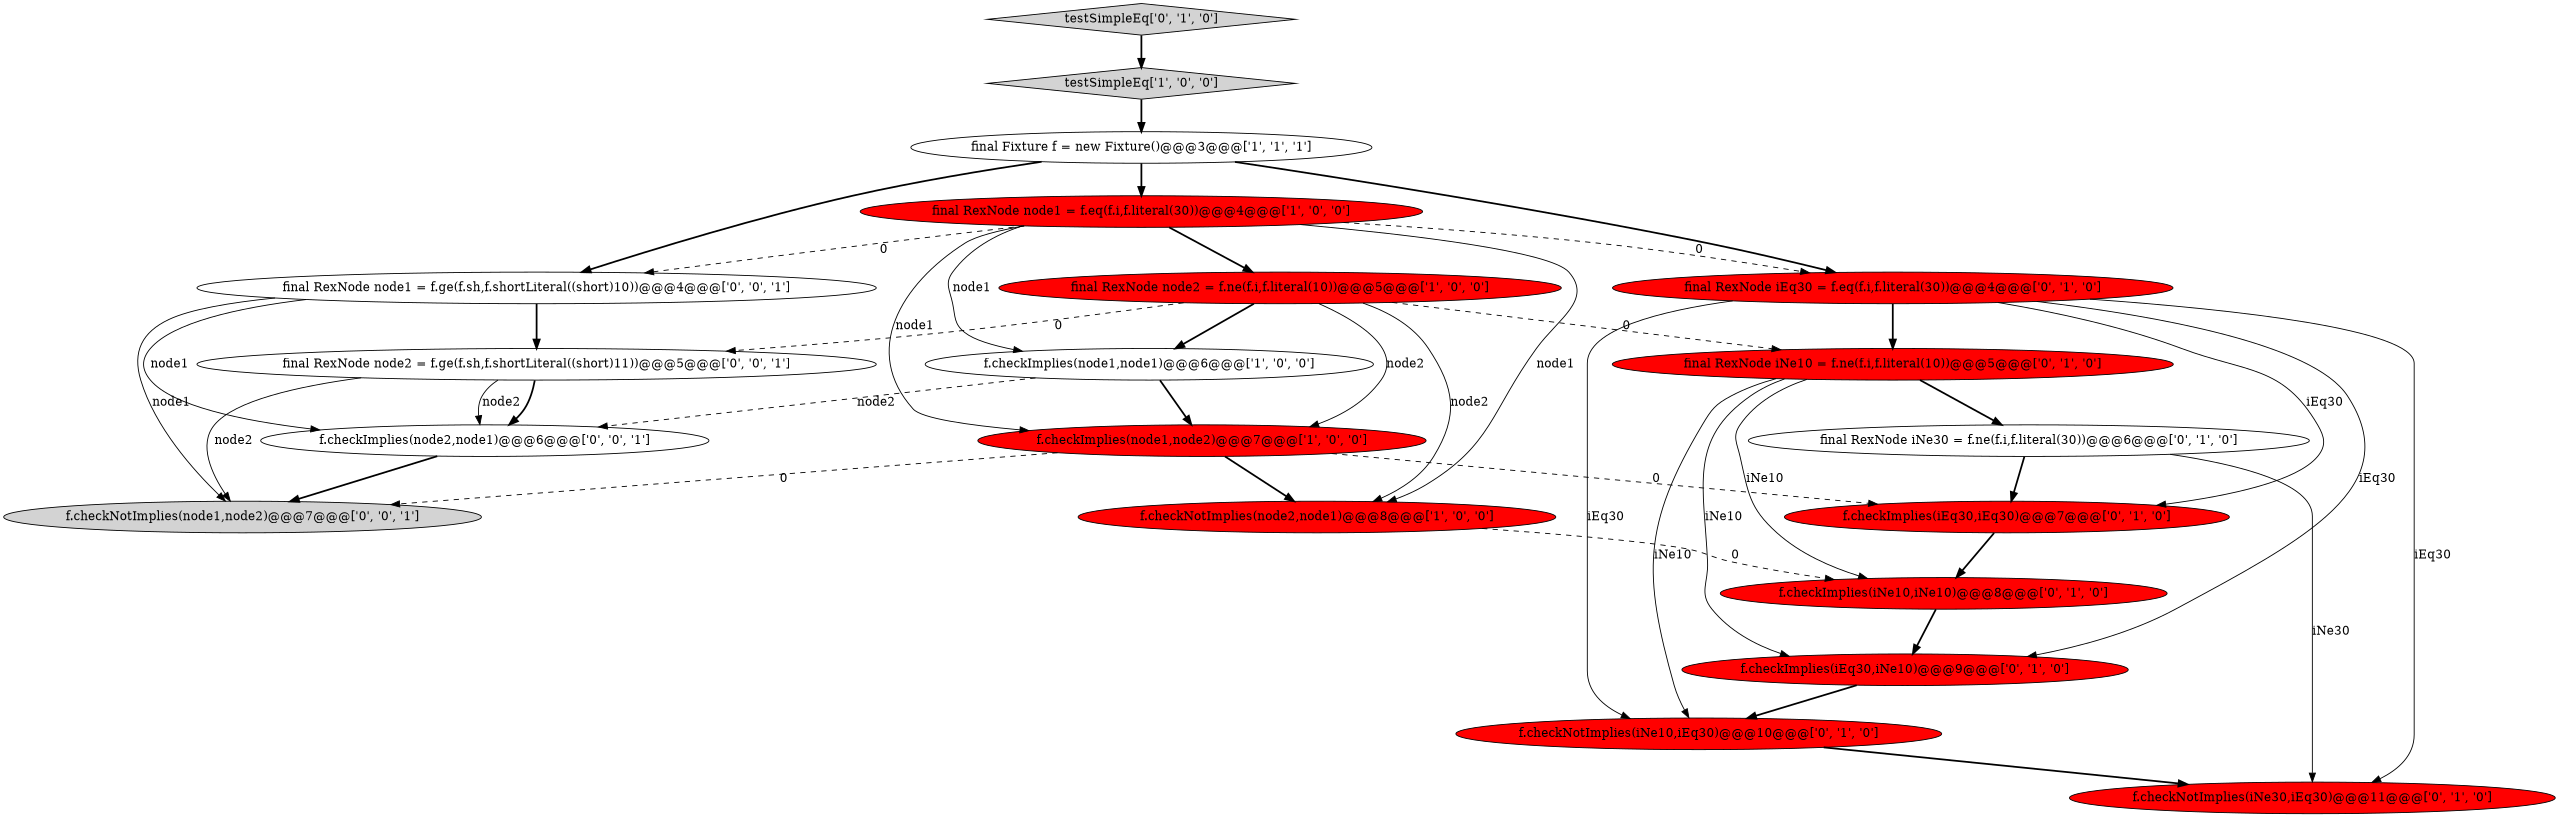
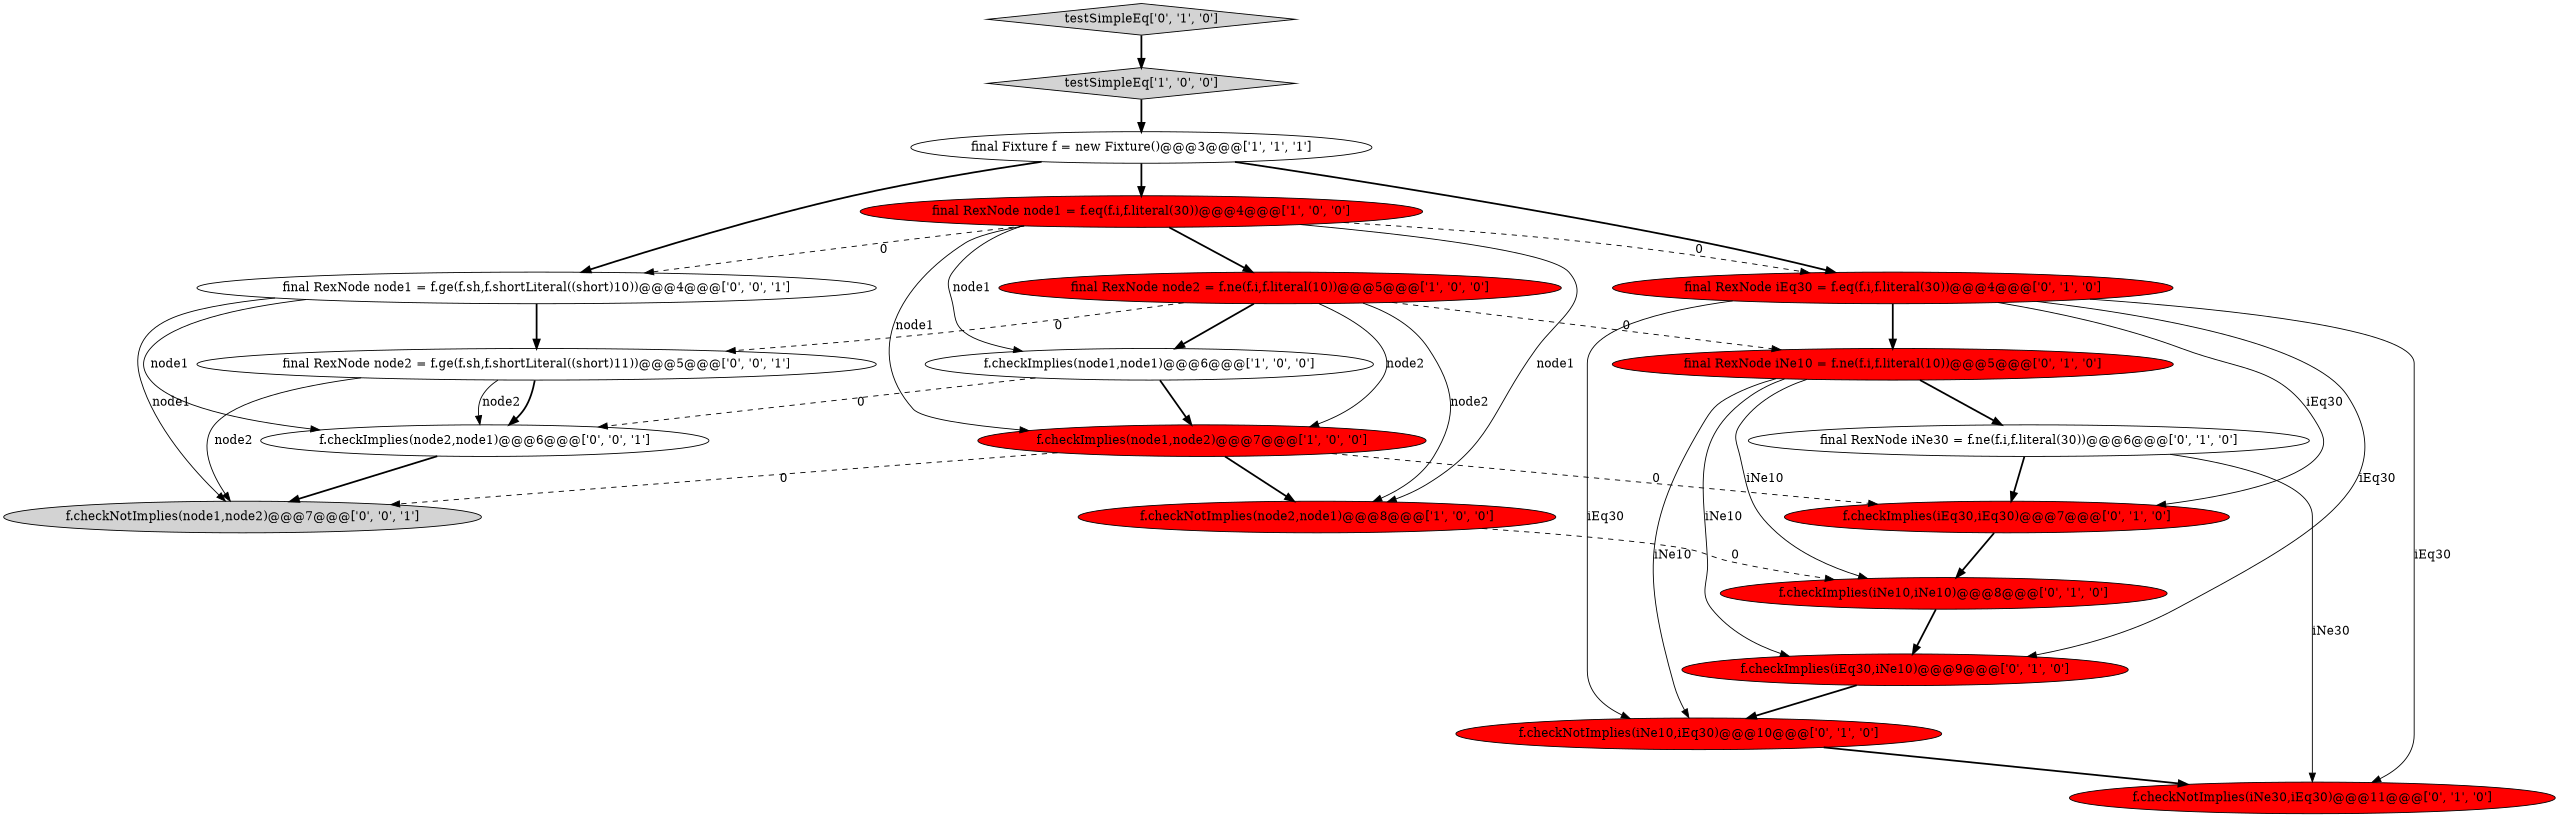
(876, 402) -> (861, 402)
